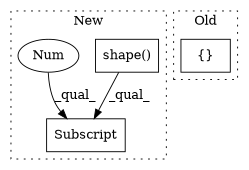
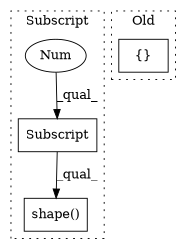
(89, 21) -> (58, 21)
(109, 91) -> (57, 170)
